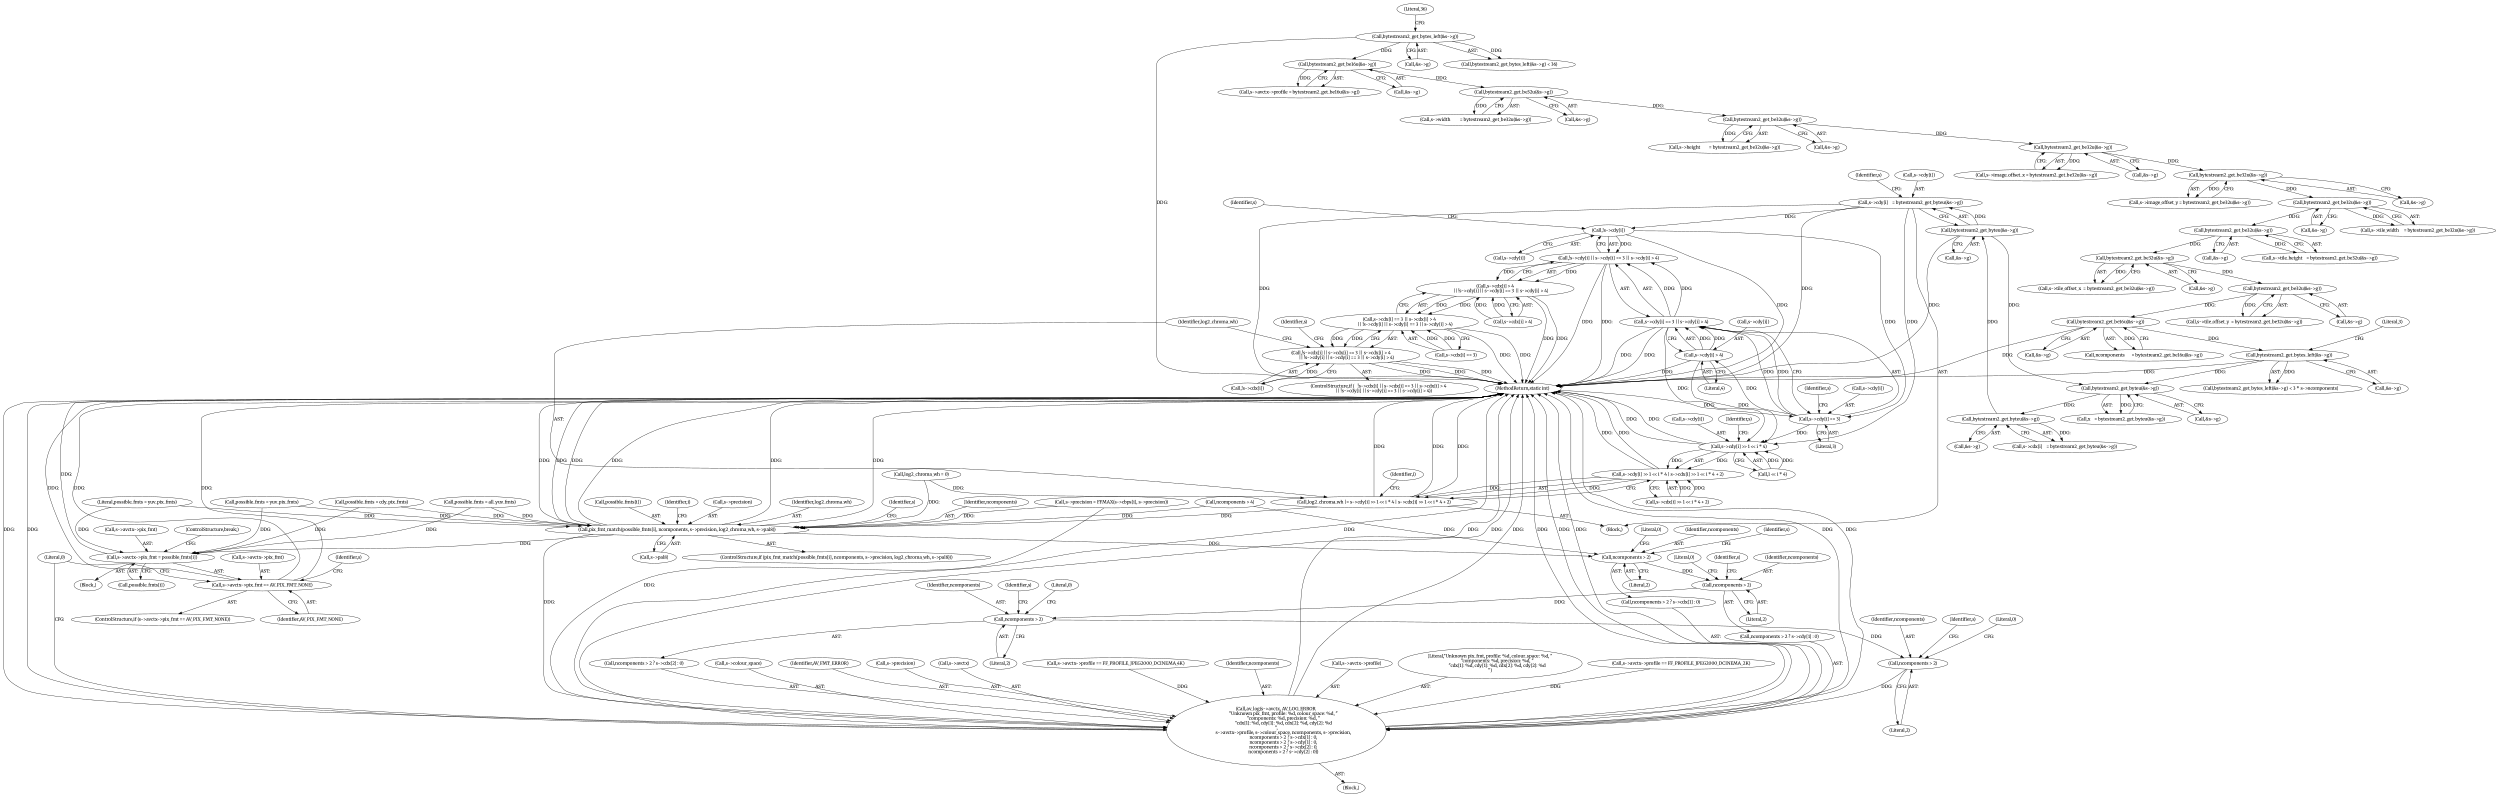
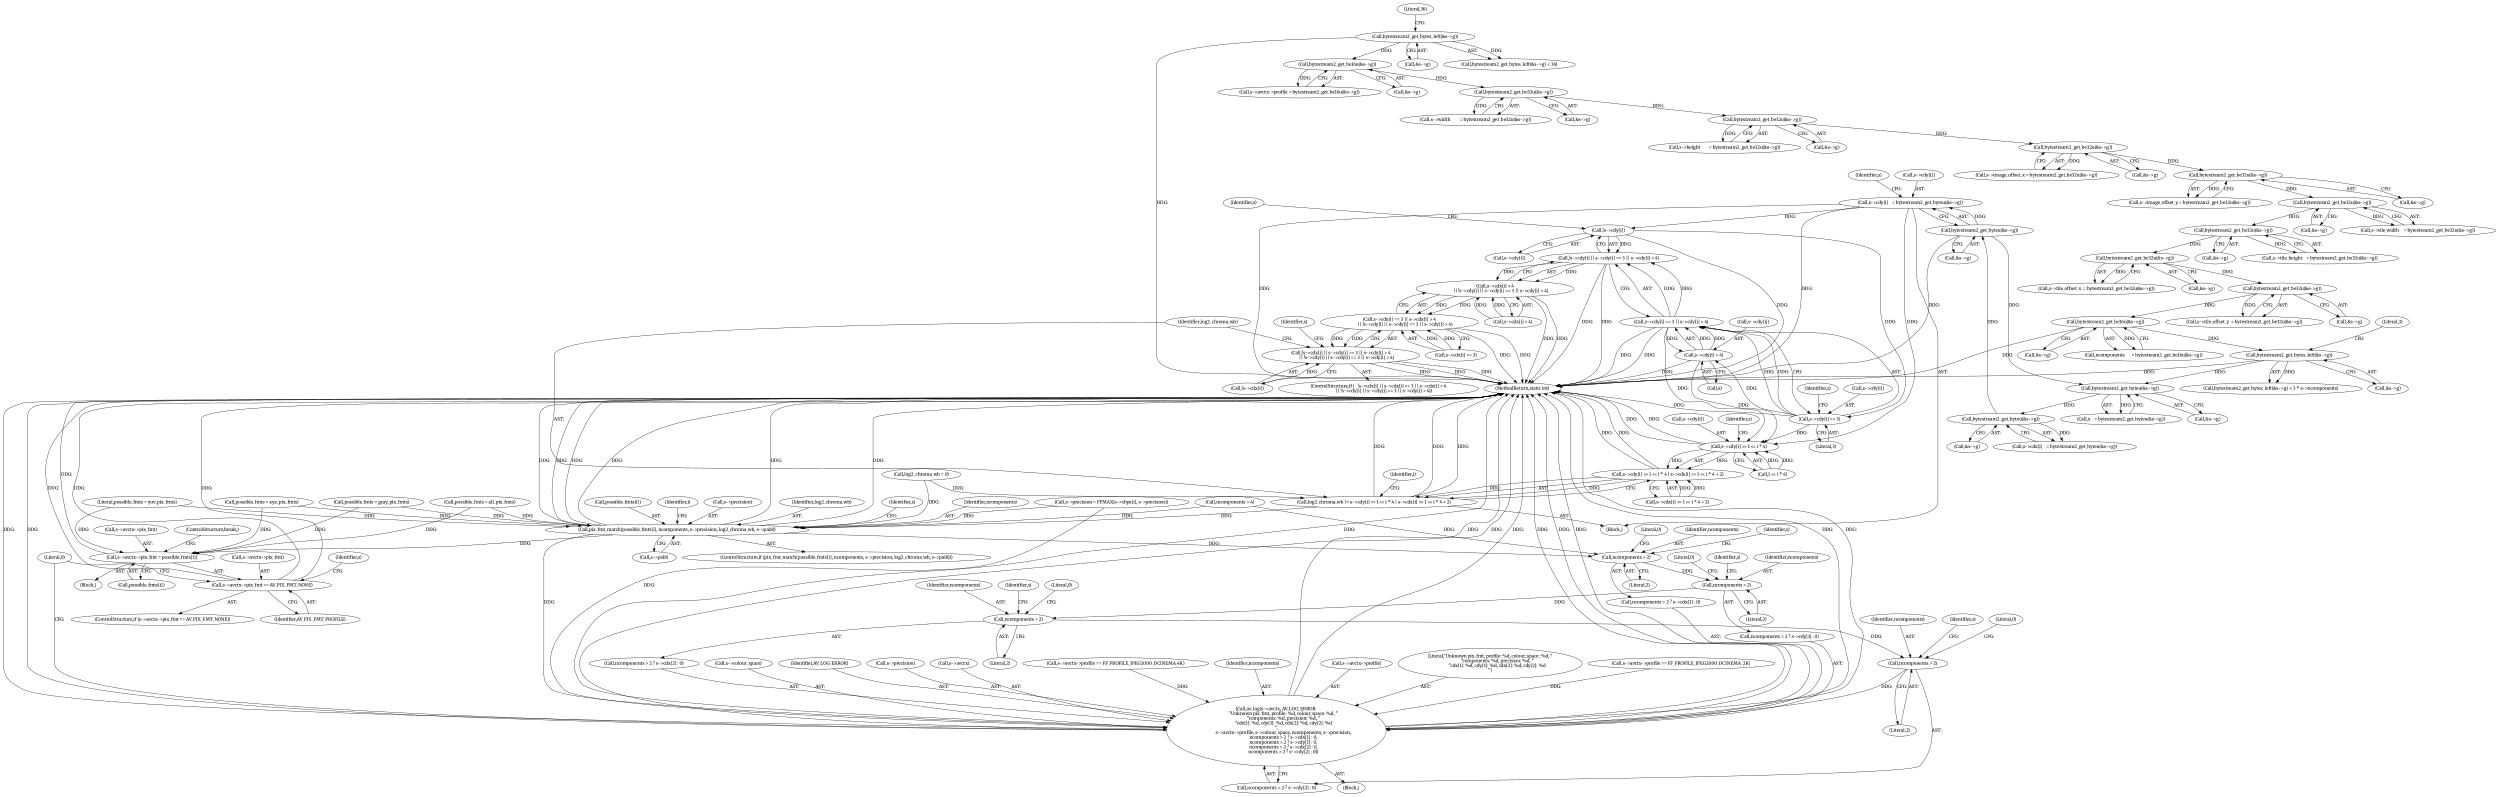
(1626, 289) -> (1626, 289)
(1673, 339) -> (1673, 339)
(1715, 389) -> (1715, 389)
(1675, 401) -> (1675, 408)
(262, 502) -> (262, 502)
(371, 502) -> (371, 502)
(480, 502) -> (480, 502)
(310, 620) -> (310, 620)
(820, 663) -> (820, 663)
none -> (1276, 788)
